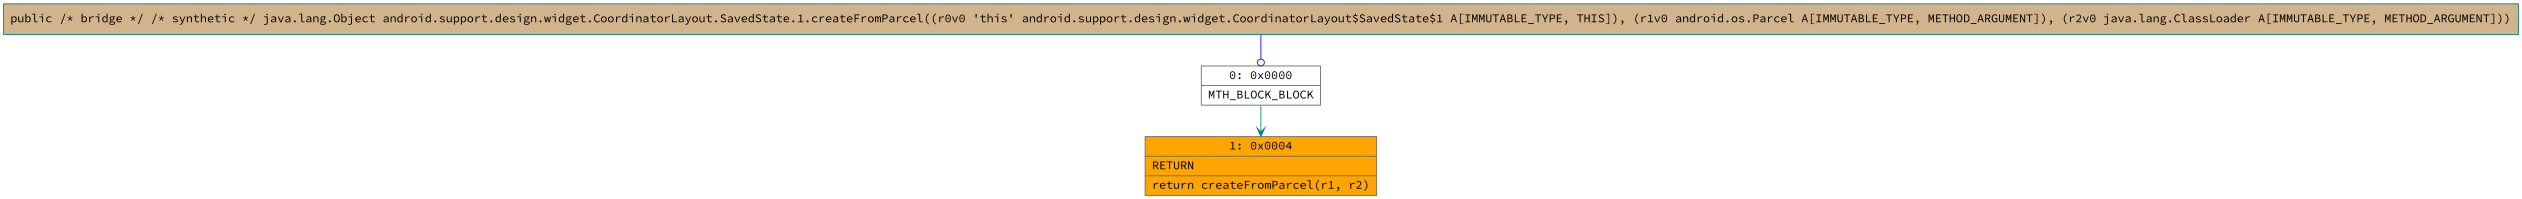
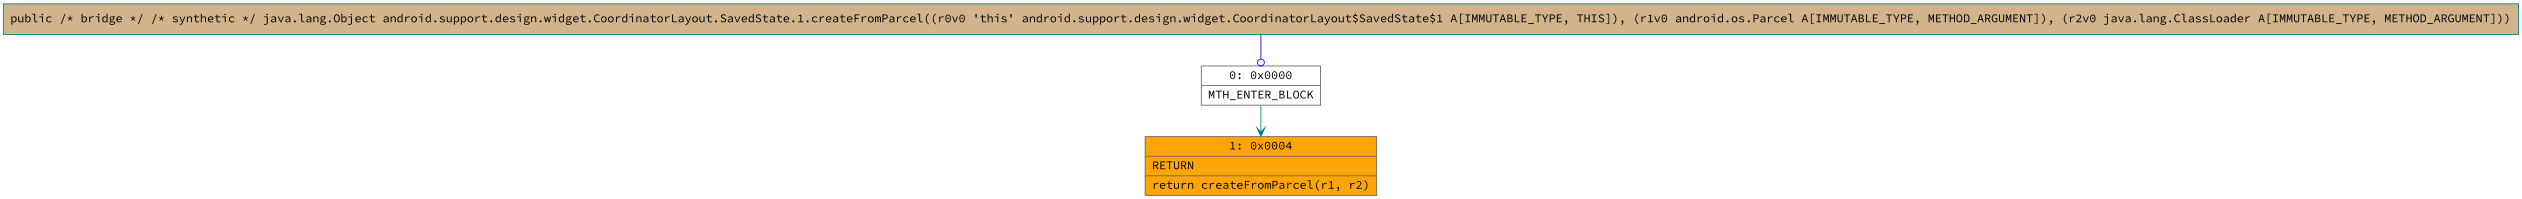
(1261, 95) -> (1261, 95)
